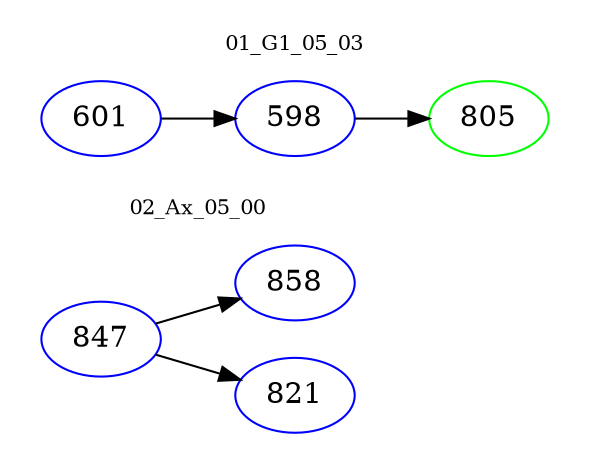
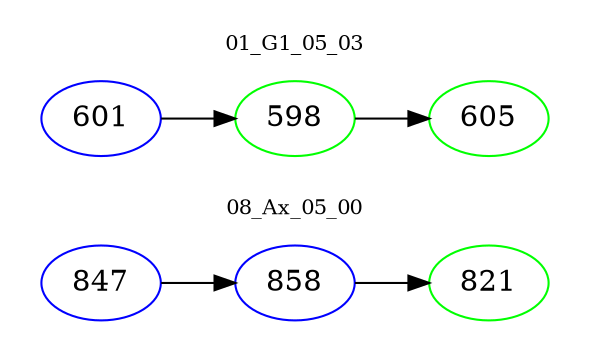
(295, 119) -> (295, 119)
(489, 119) -> (489, 119)
(198, 209) -> (295, 209)
(188, 364) -> (382, 283)
(295, 395) -> (489, 283)
